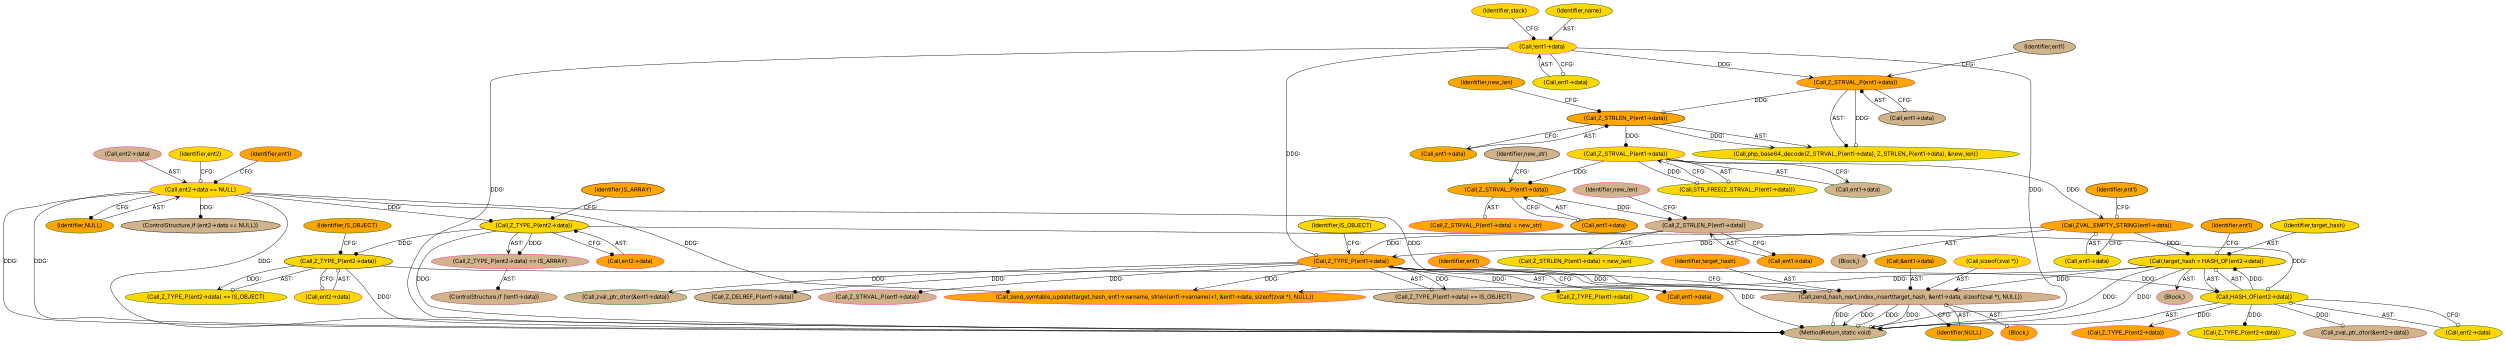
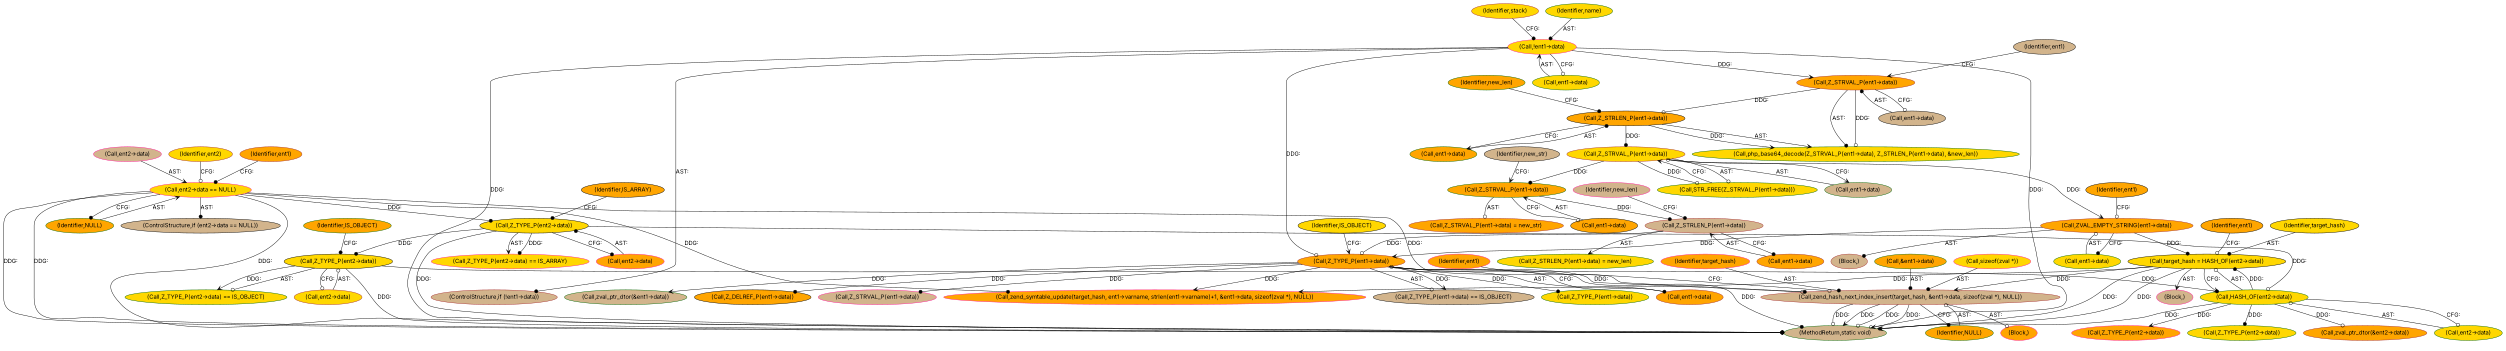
(208, 208) -> (208, 208)
(1486, 226) -> (1486, 226)
(510, 261) -> (510, 261)
(503, 278) -> (930, 61)
(2214, 279) -> (2214, 279)
(753, 297) -> (753, 297)
(2173, 315) -> (2173, 315)
(2365, 333) -> (2365, 333)
